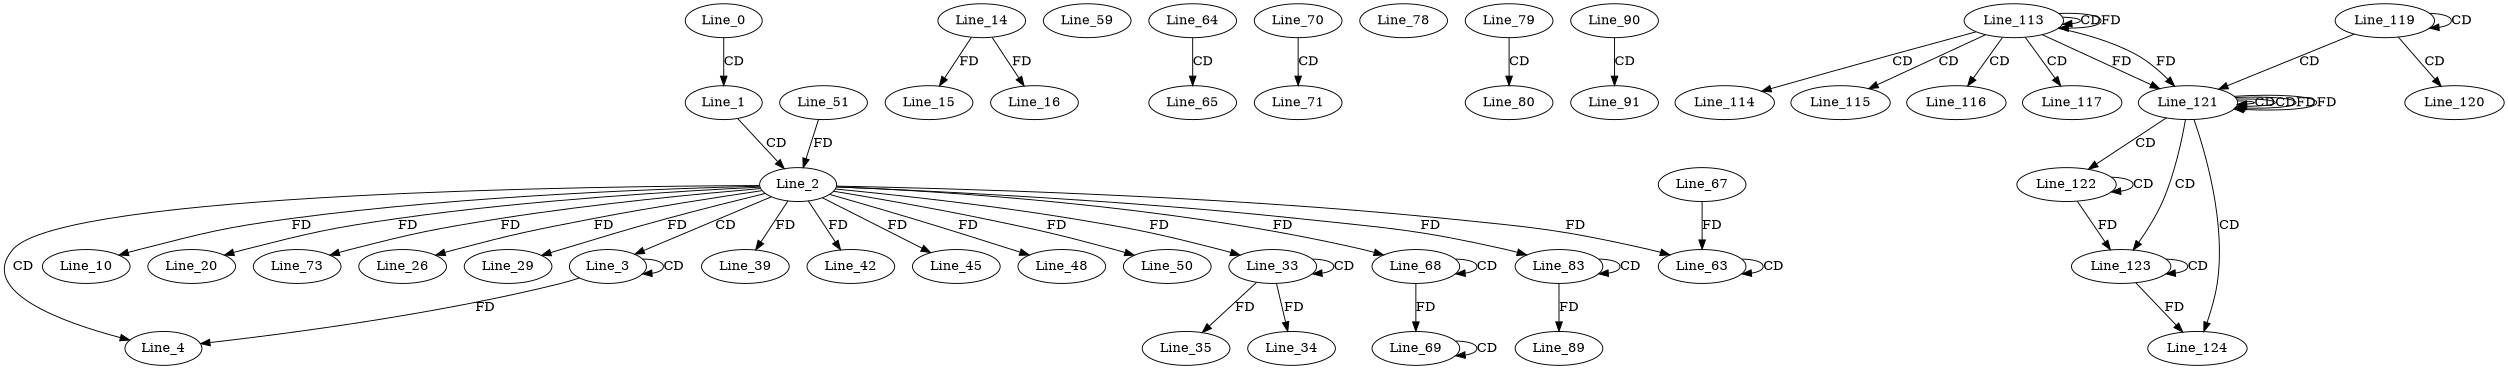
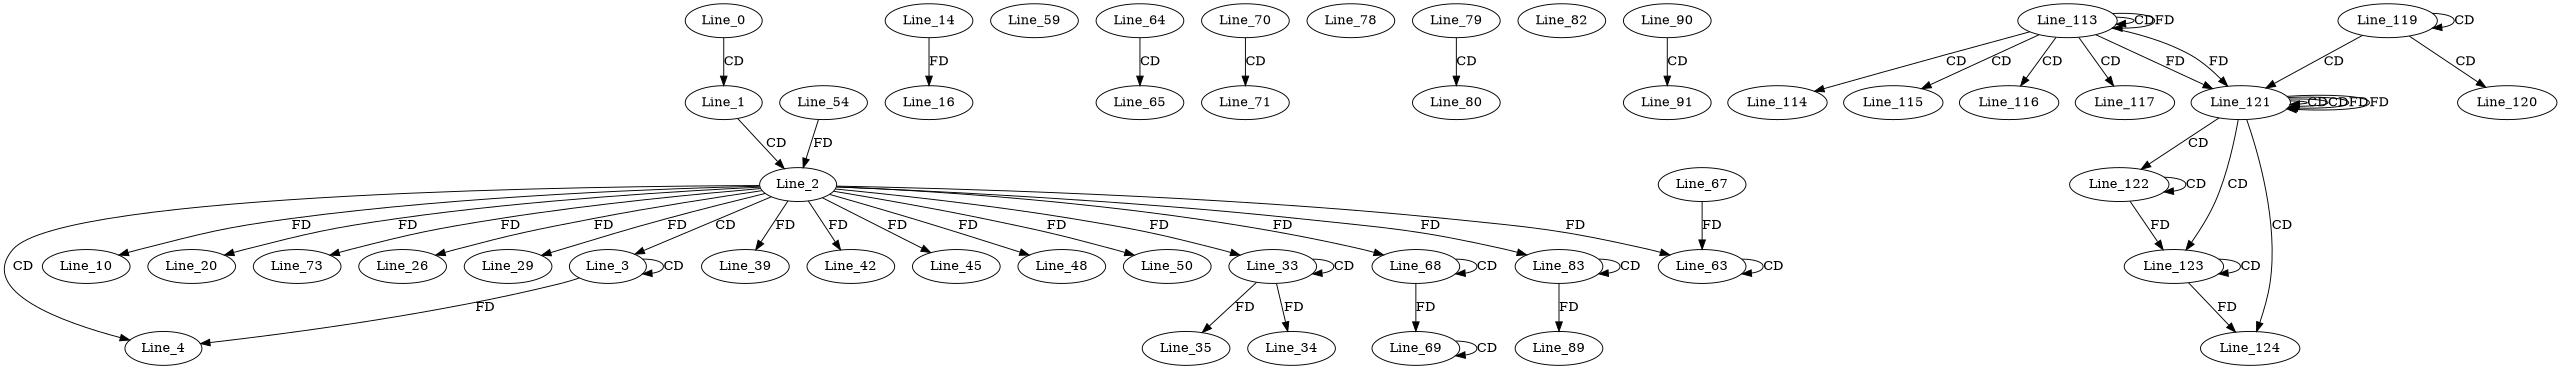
none -> (1562, 21)
(824, 103) -> (824, 103)
(929, 103) -> none
